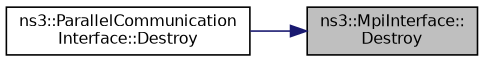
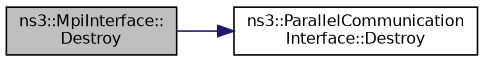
(270, 31) -> (197, 31)
